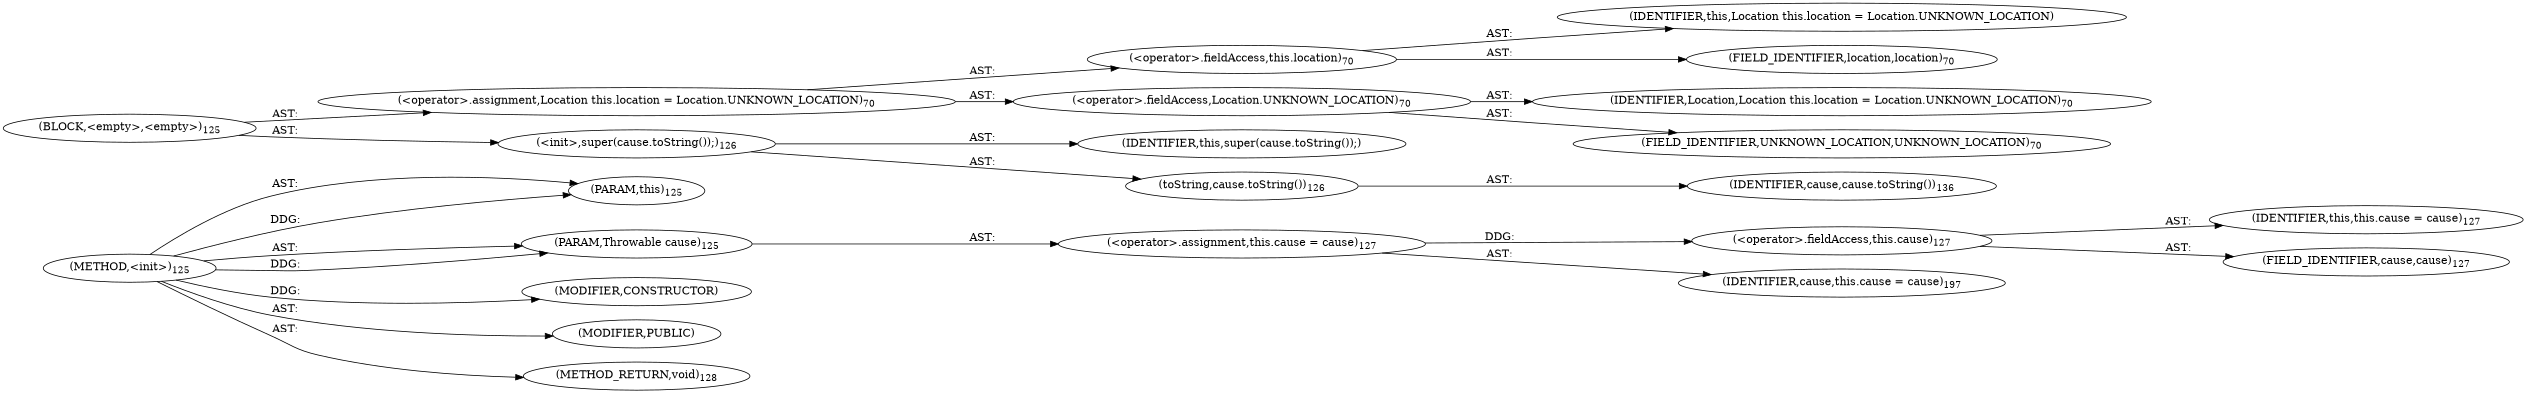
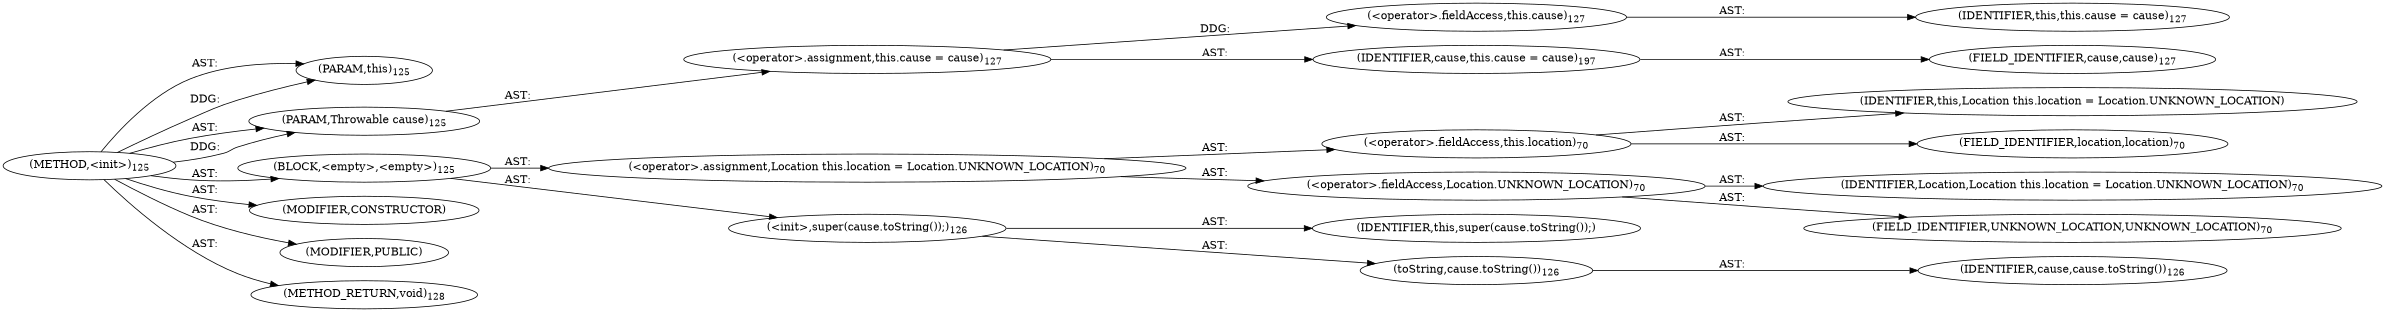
none -> (211, 181)
(1945, 185) -> (2176, 269)
(2103, 251) -> (1781, 59)
(287, 291) -> (207, 190)
